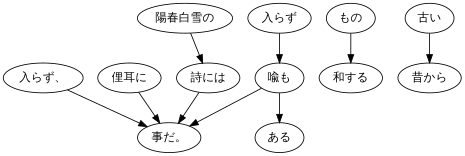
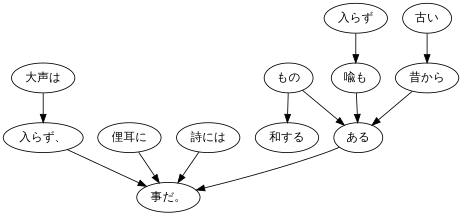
(185, 18) -> none
none -> (43, 78)
(229, 105) -> (273, 170)
none -> (320, 105)
none -> (395, 106)
